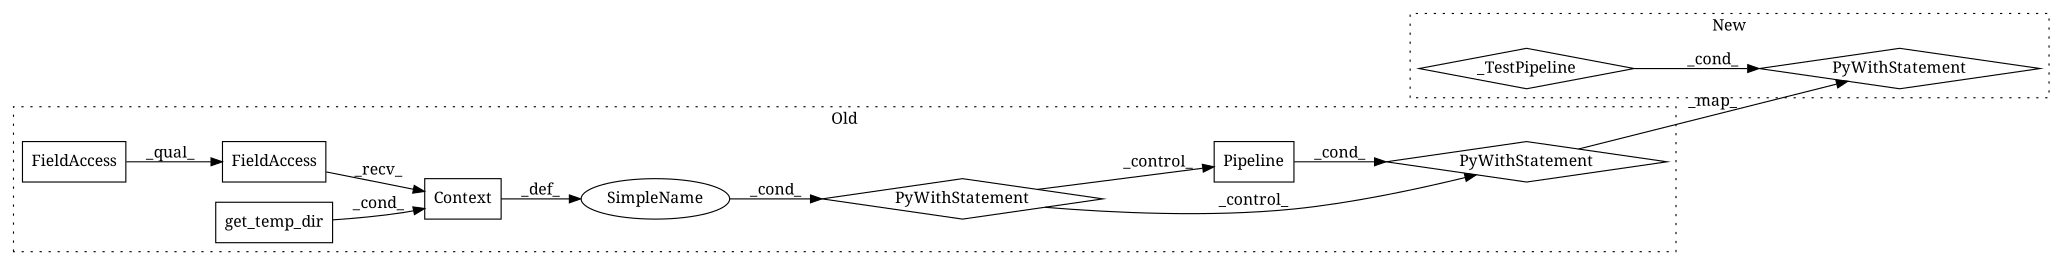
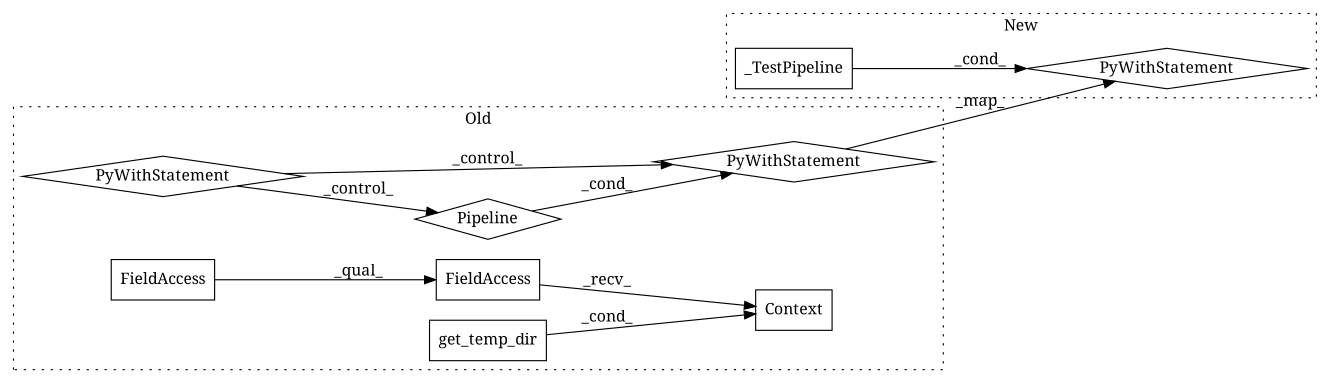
(1527, 69) -> (794, 69)
(1254, 162) -> (488, 219)
(655, 199) -> none
